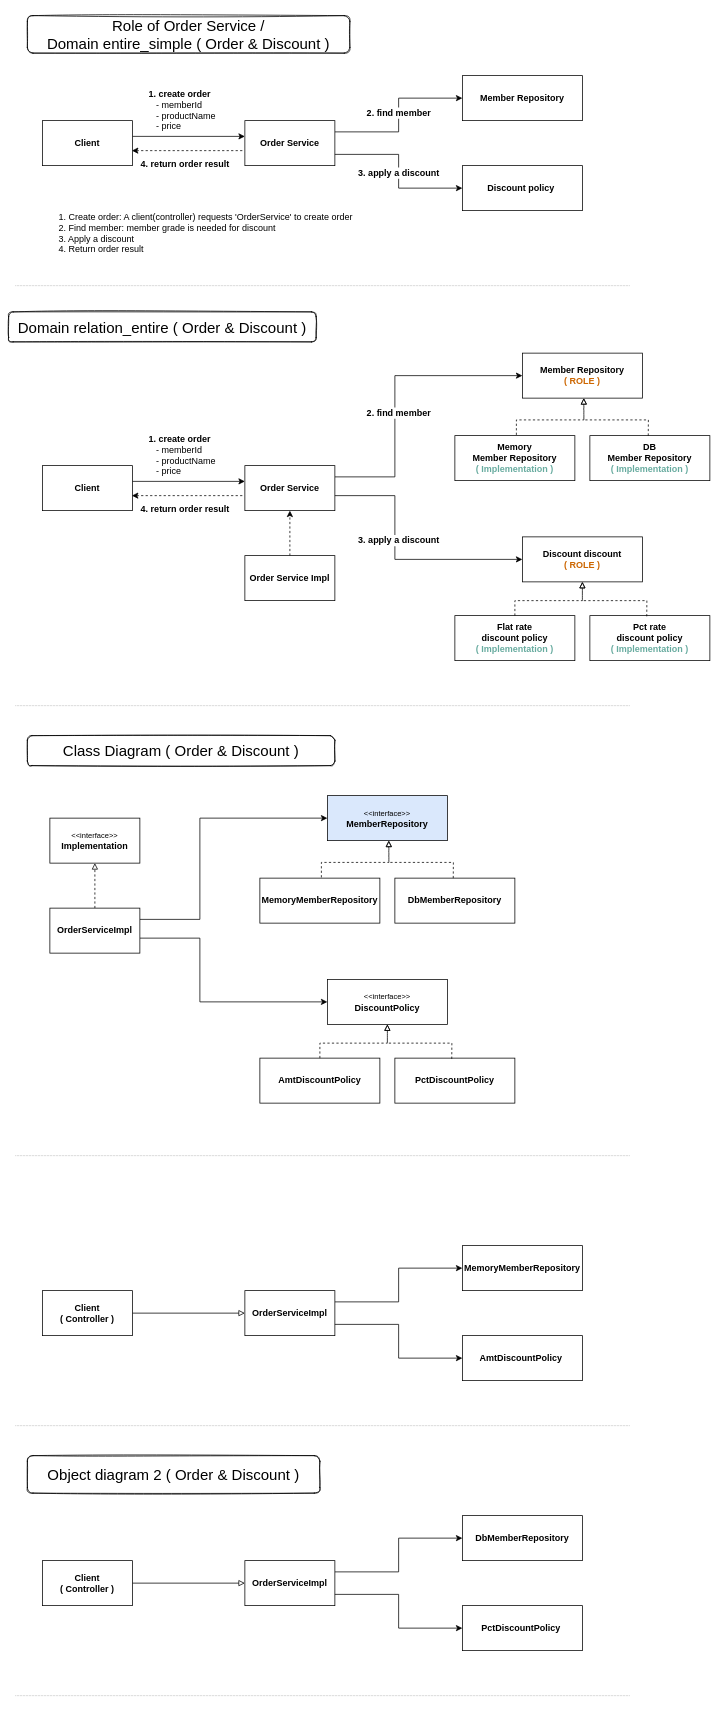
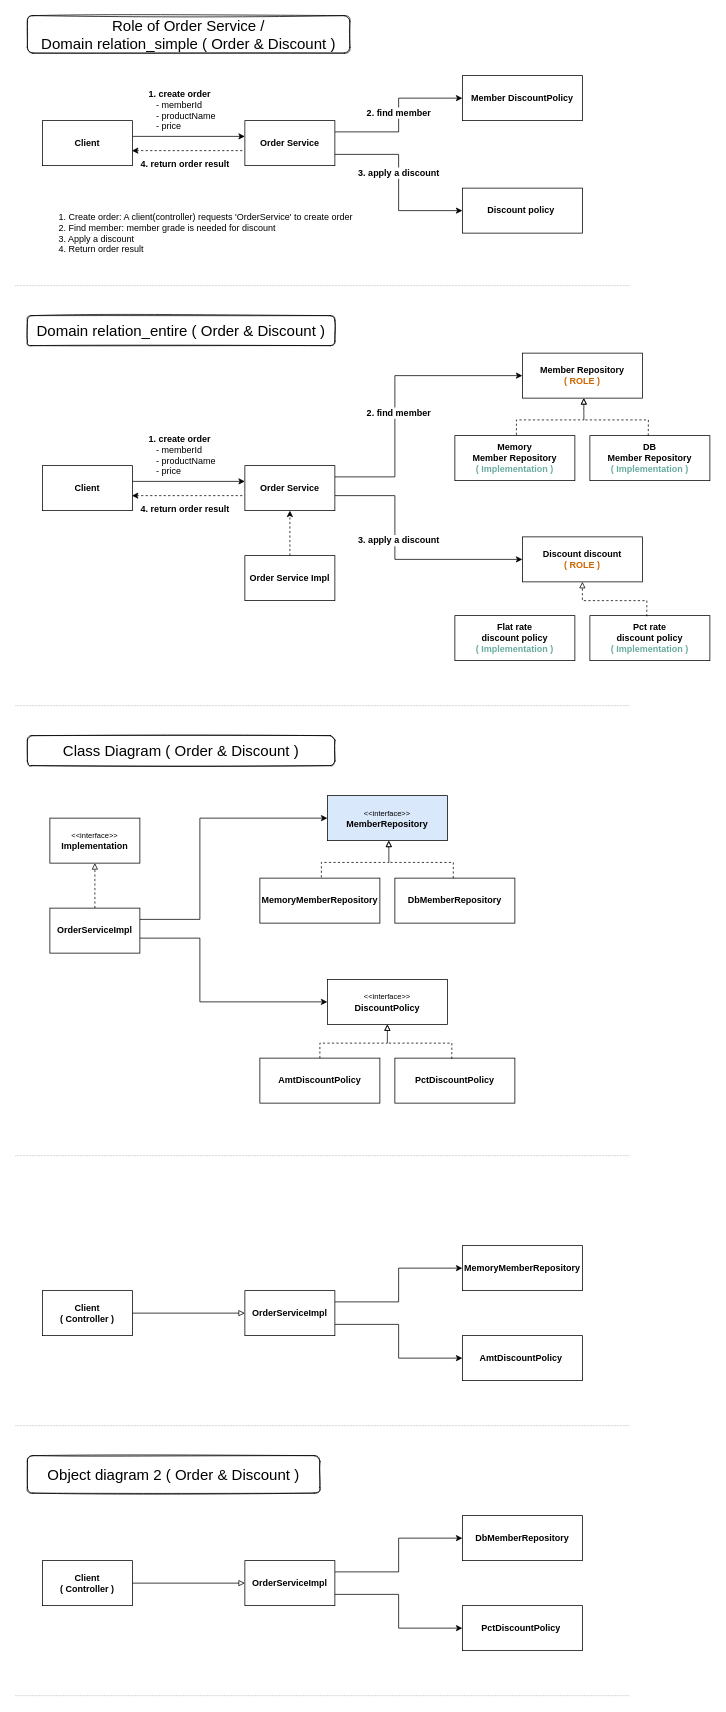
(189, 34) -> (189, 34)
(522, 98) -> (522, 98)
(522, 188) -> (522, 210)
(162, 327) -> (181, 330)
(540, 600) -> none
